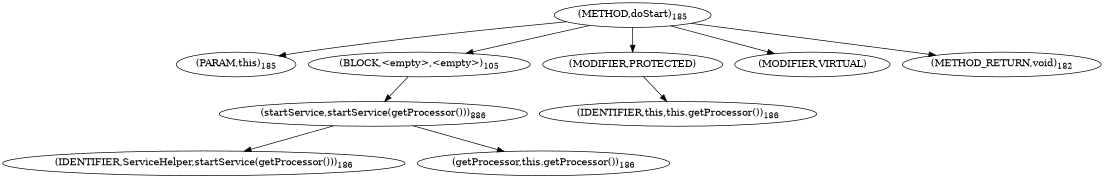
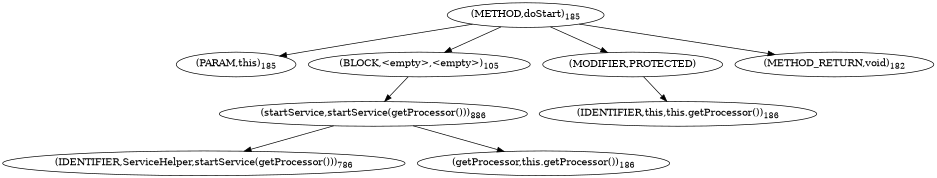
(812, 64) -> none
(345, 162) -> (345, 162)
